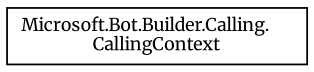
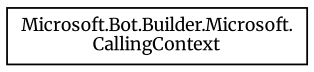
(157, 36) -> (157, 36)
